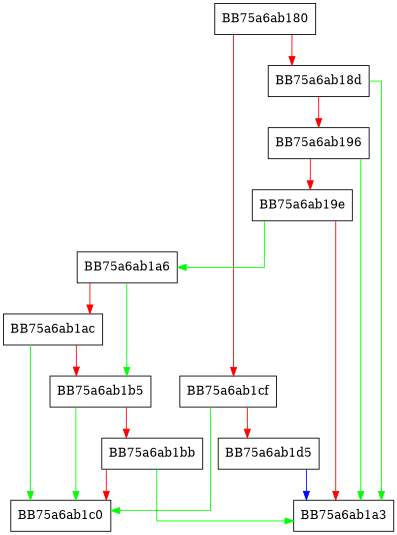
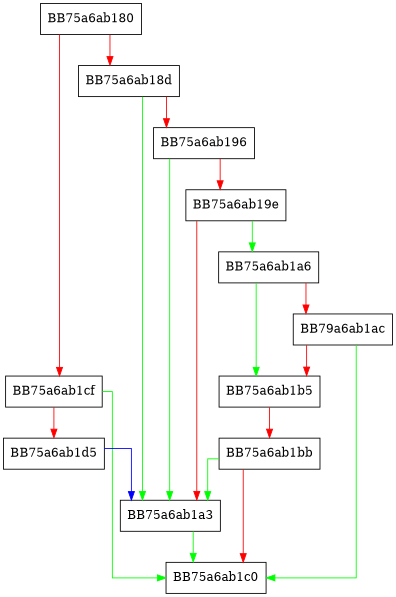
(53, 329) -> (343, 329)
(76, 449) -> (193, 542)
